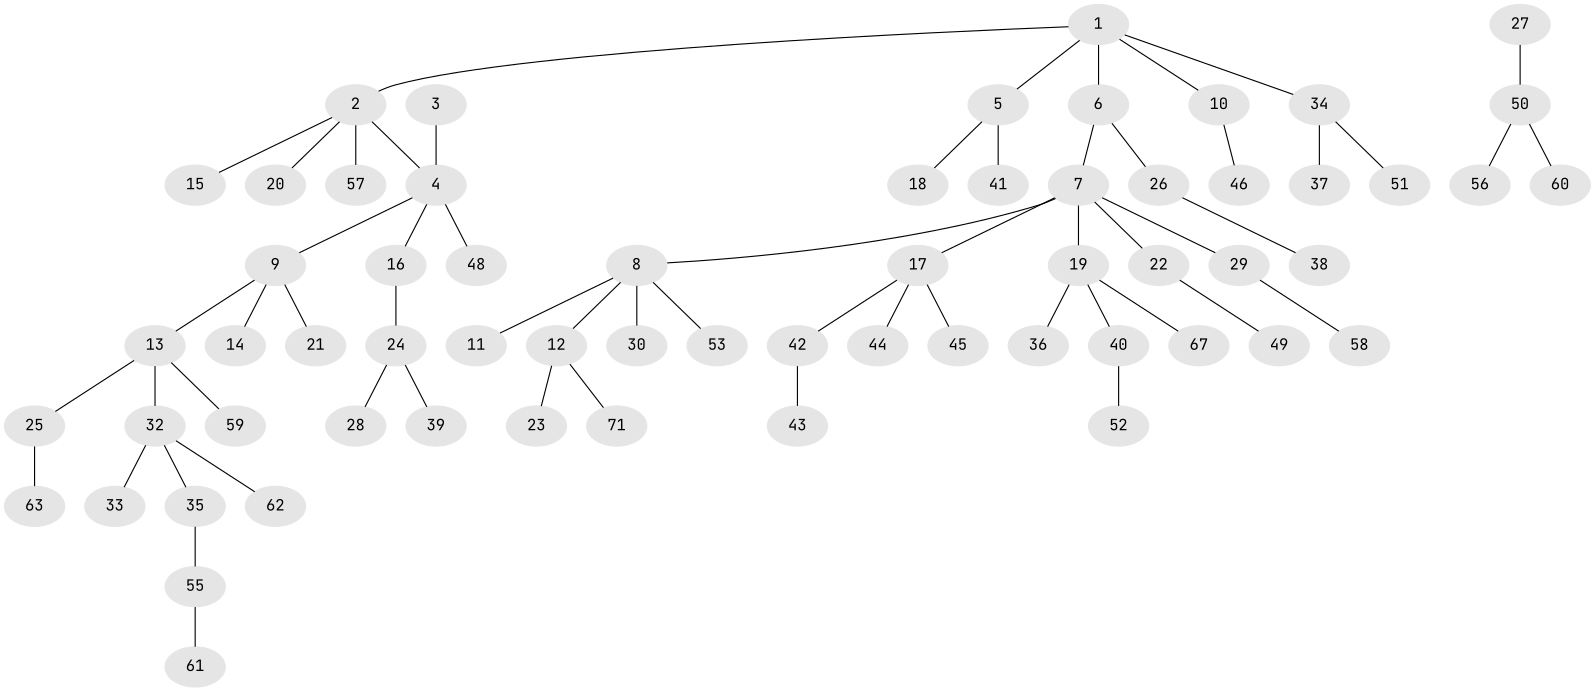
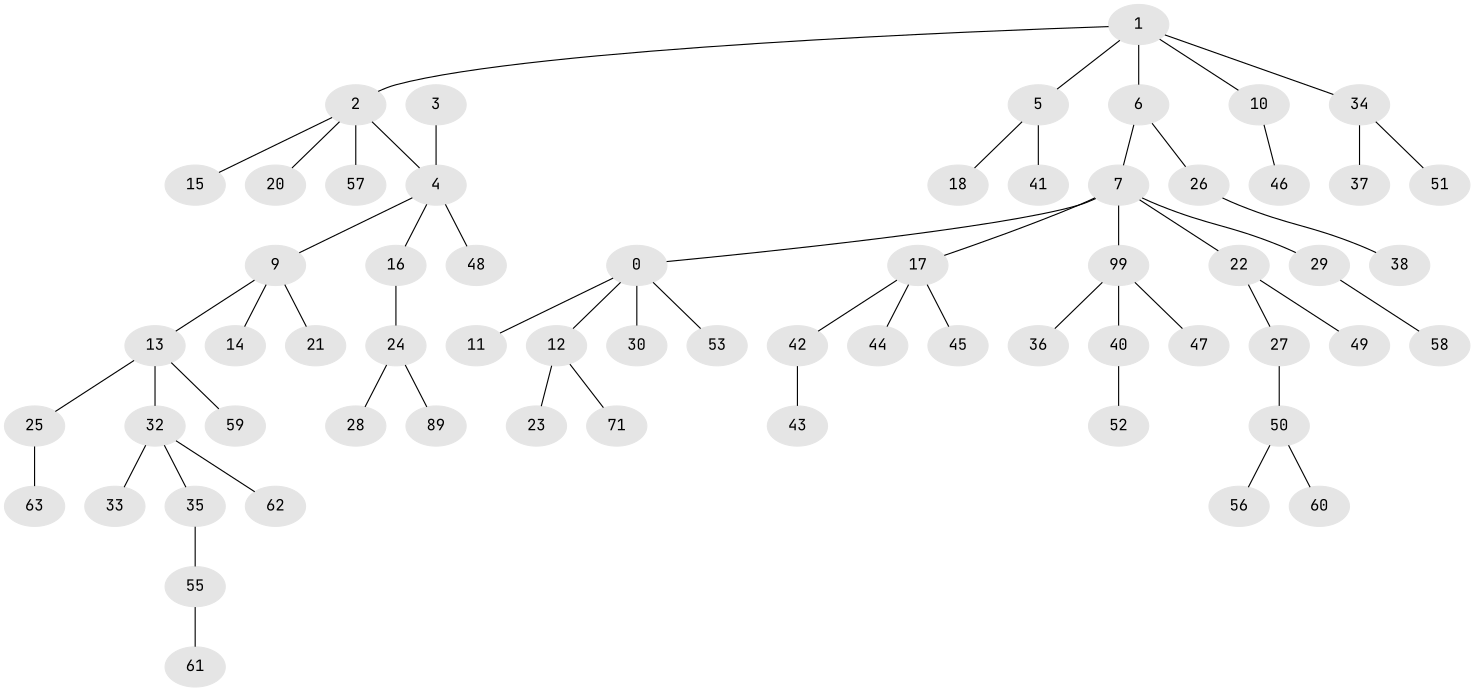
(637, 265) -> (637, 265)
(1078, 265) -> (1119, 265)
none -> (1259, 306)
(1199, 346) -> (1199, 346)
(436, 426) -> (436, 426)
